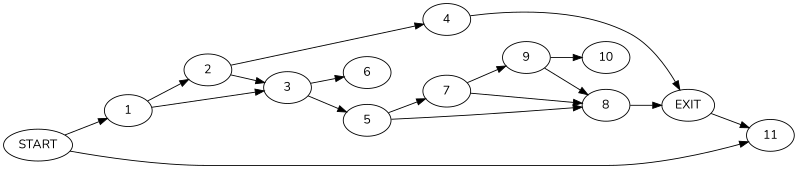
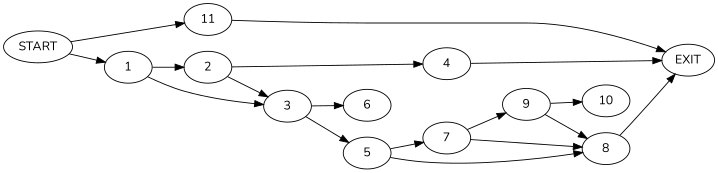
(726, 119) -> (446, 23)
